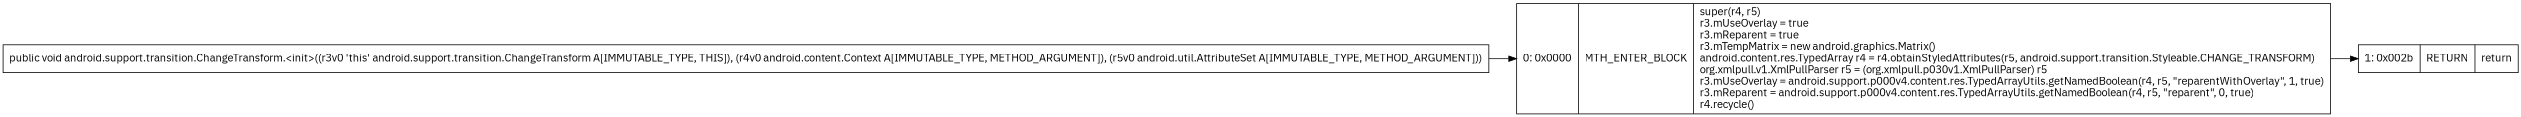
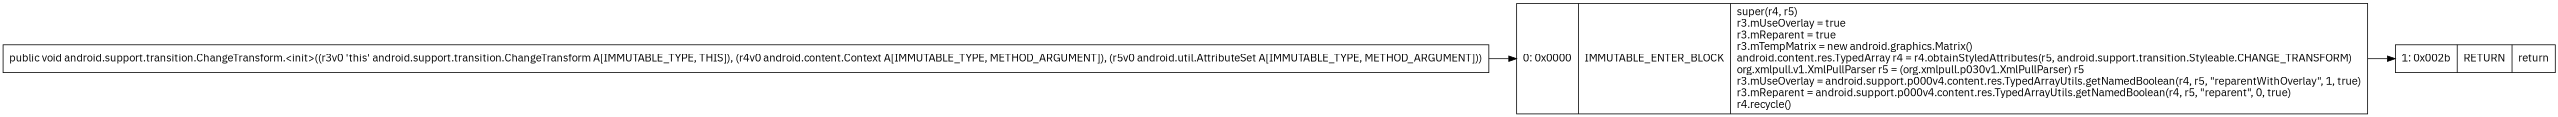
(1636, 58) -> (1654, 58)
